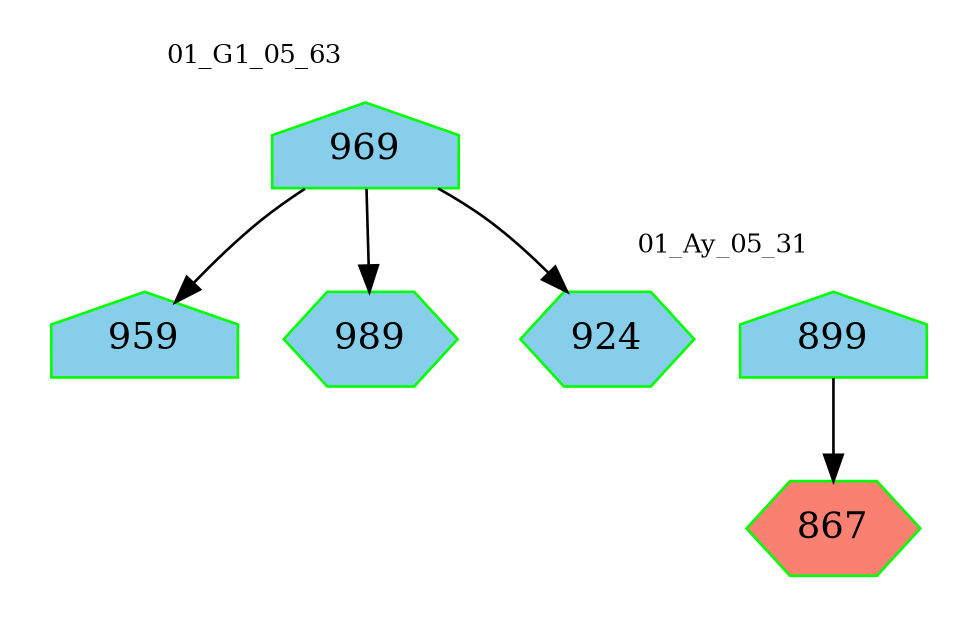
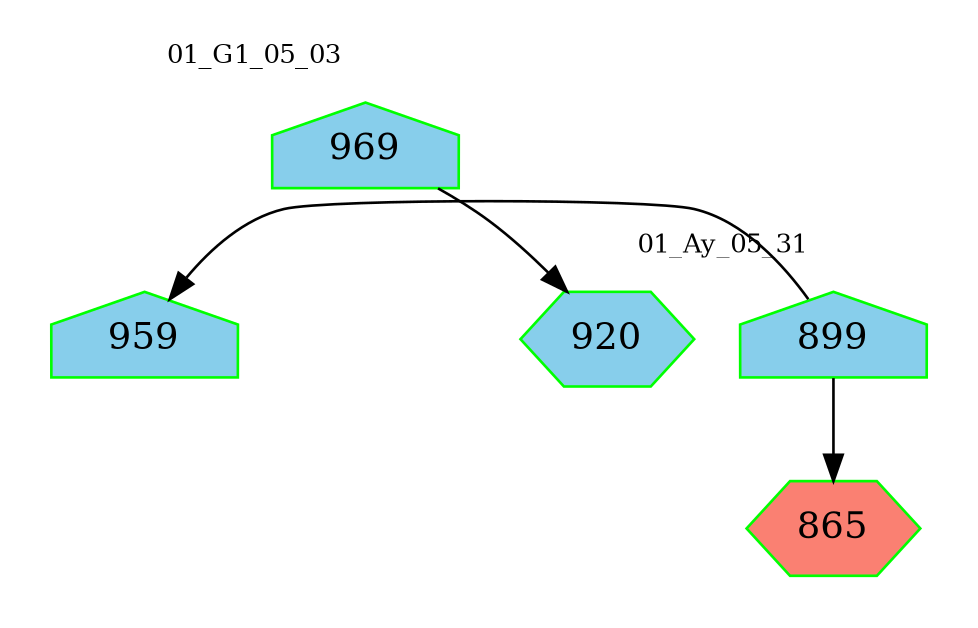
(255, 57) -> (255, 57)
(247, 232) -> (503, 201)
(371, 339) -> none
(607, 339) -> (607, 339)
(833, 528) -> (833, 528)
